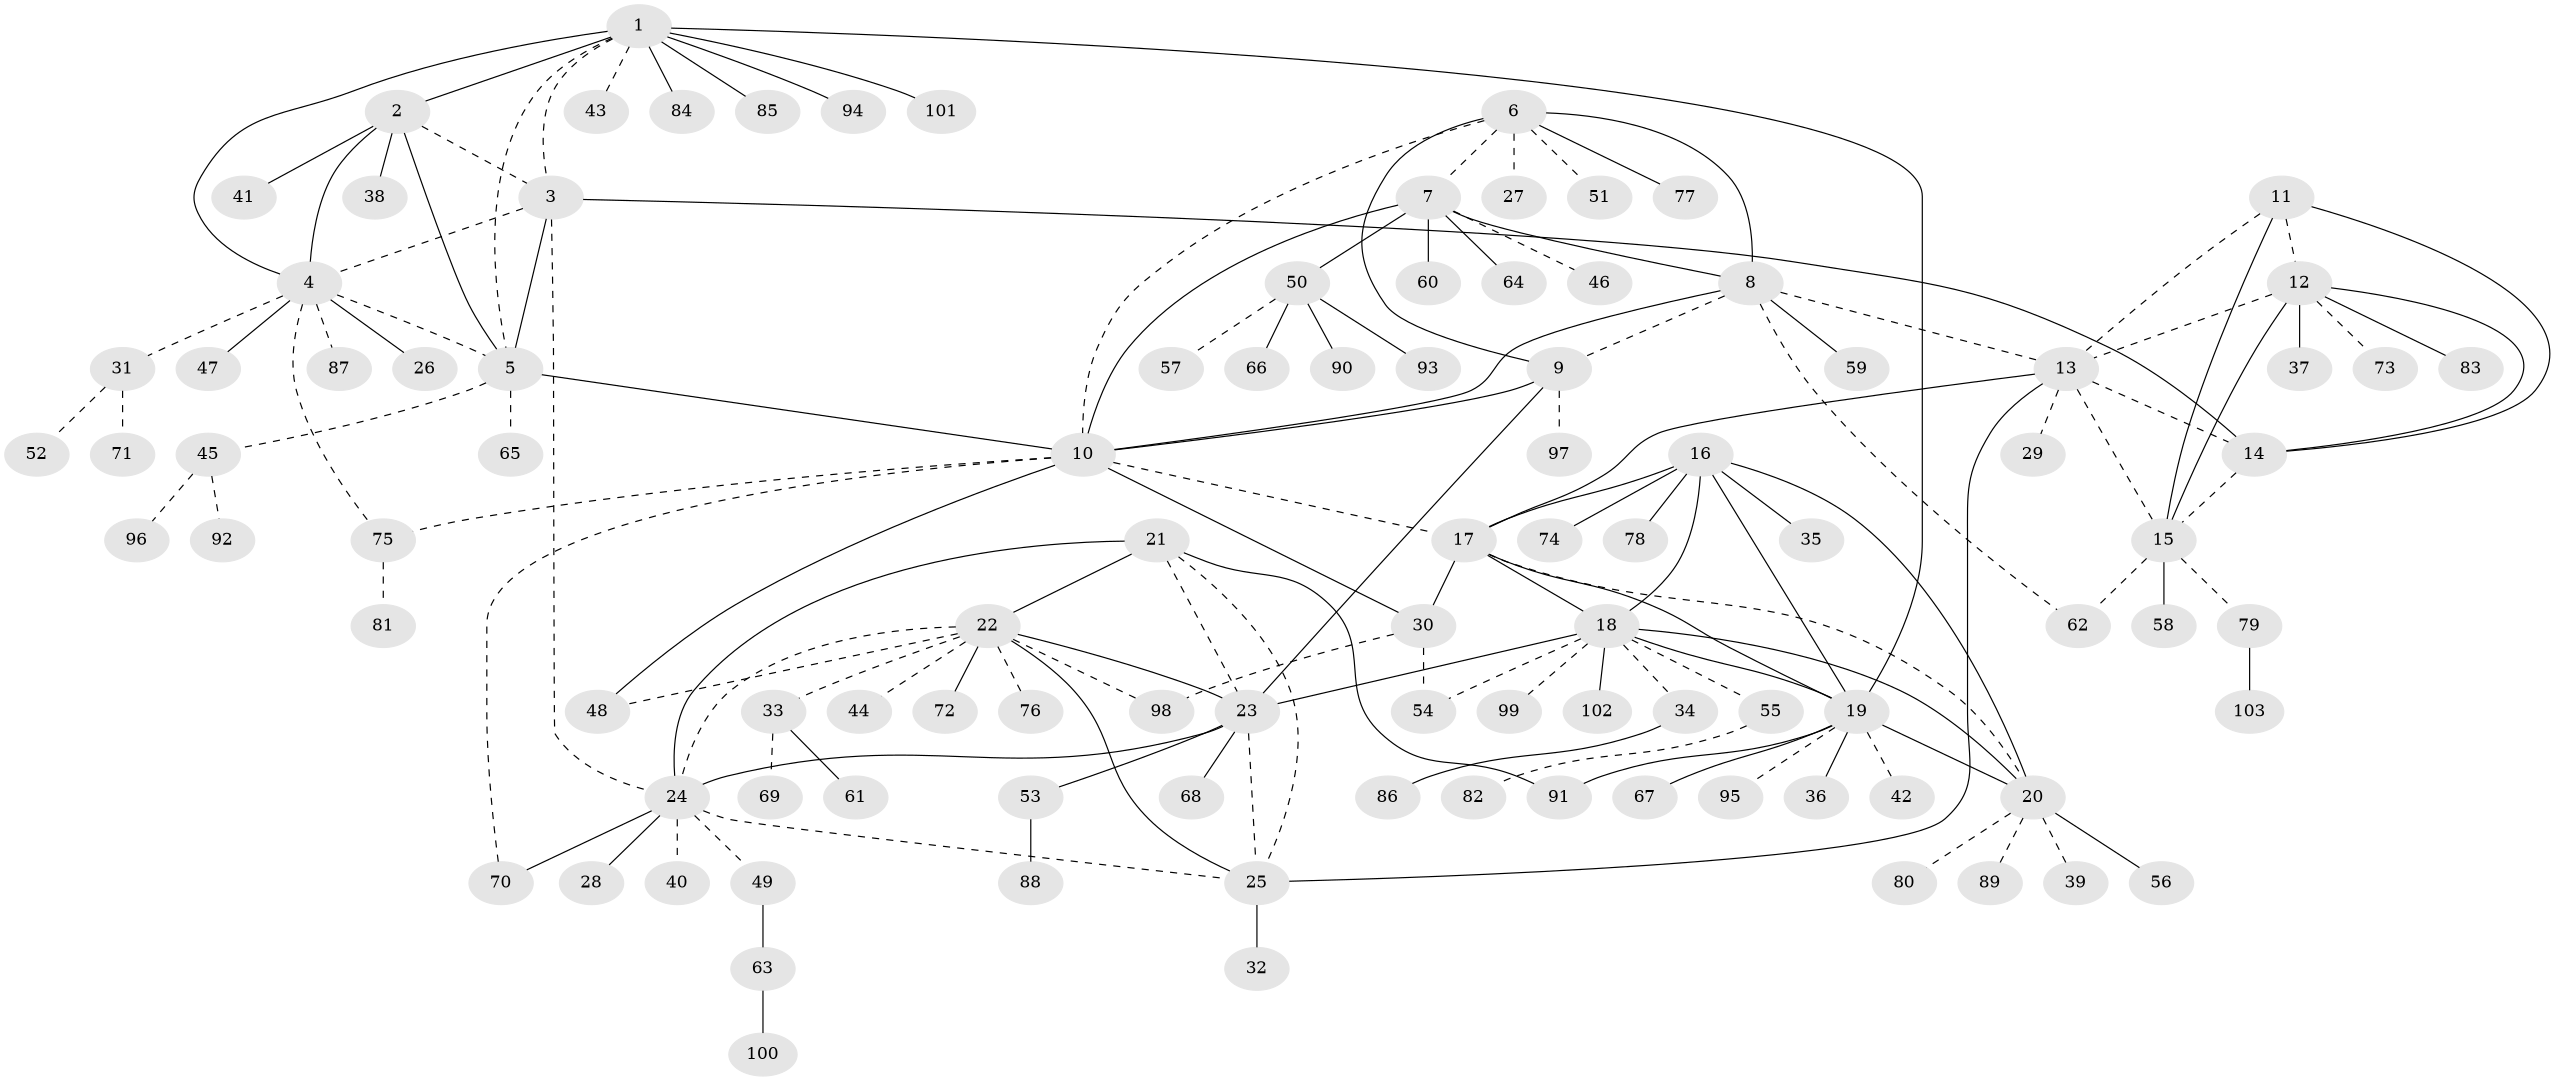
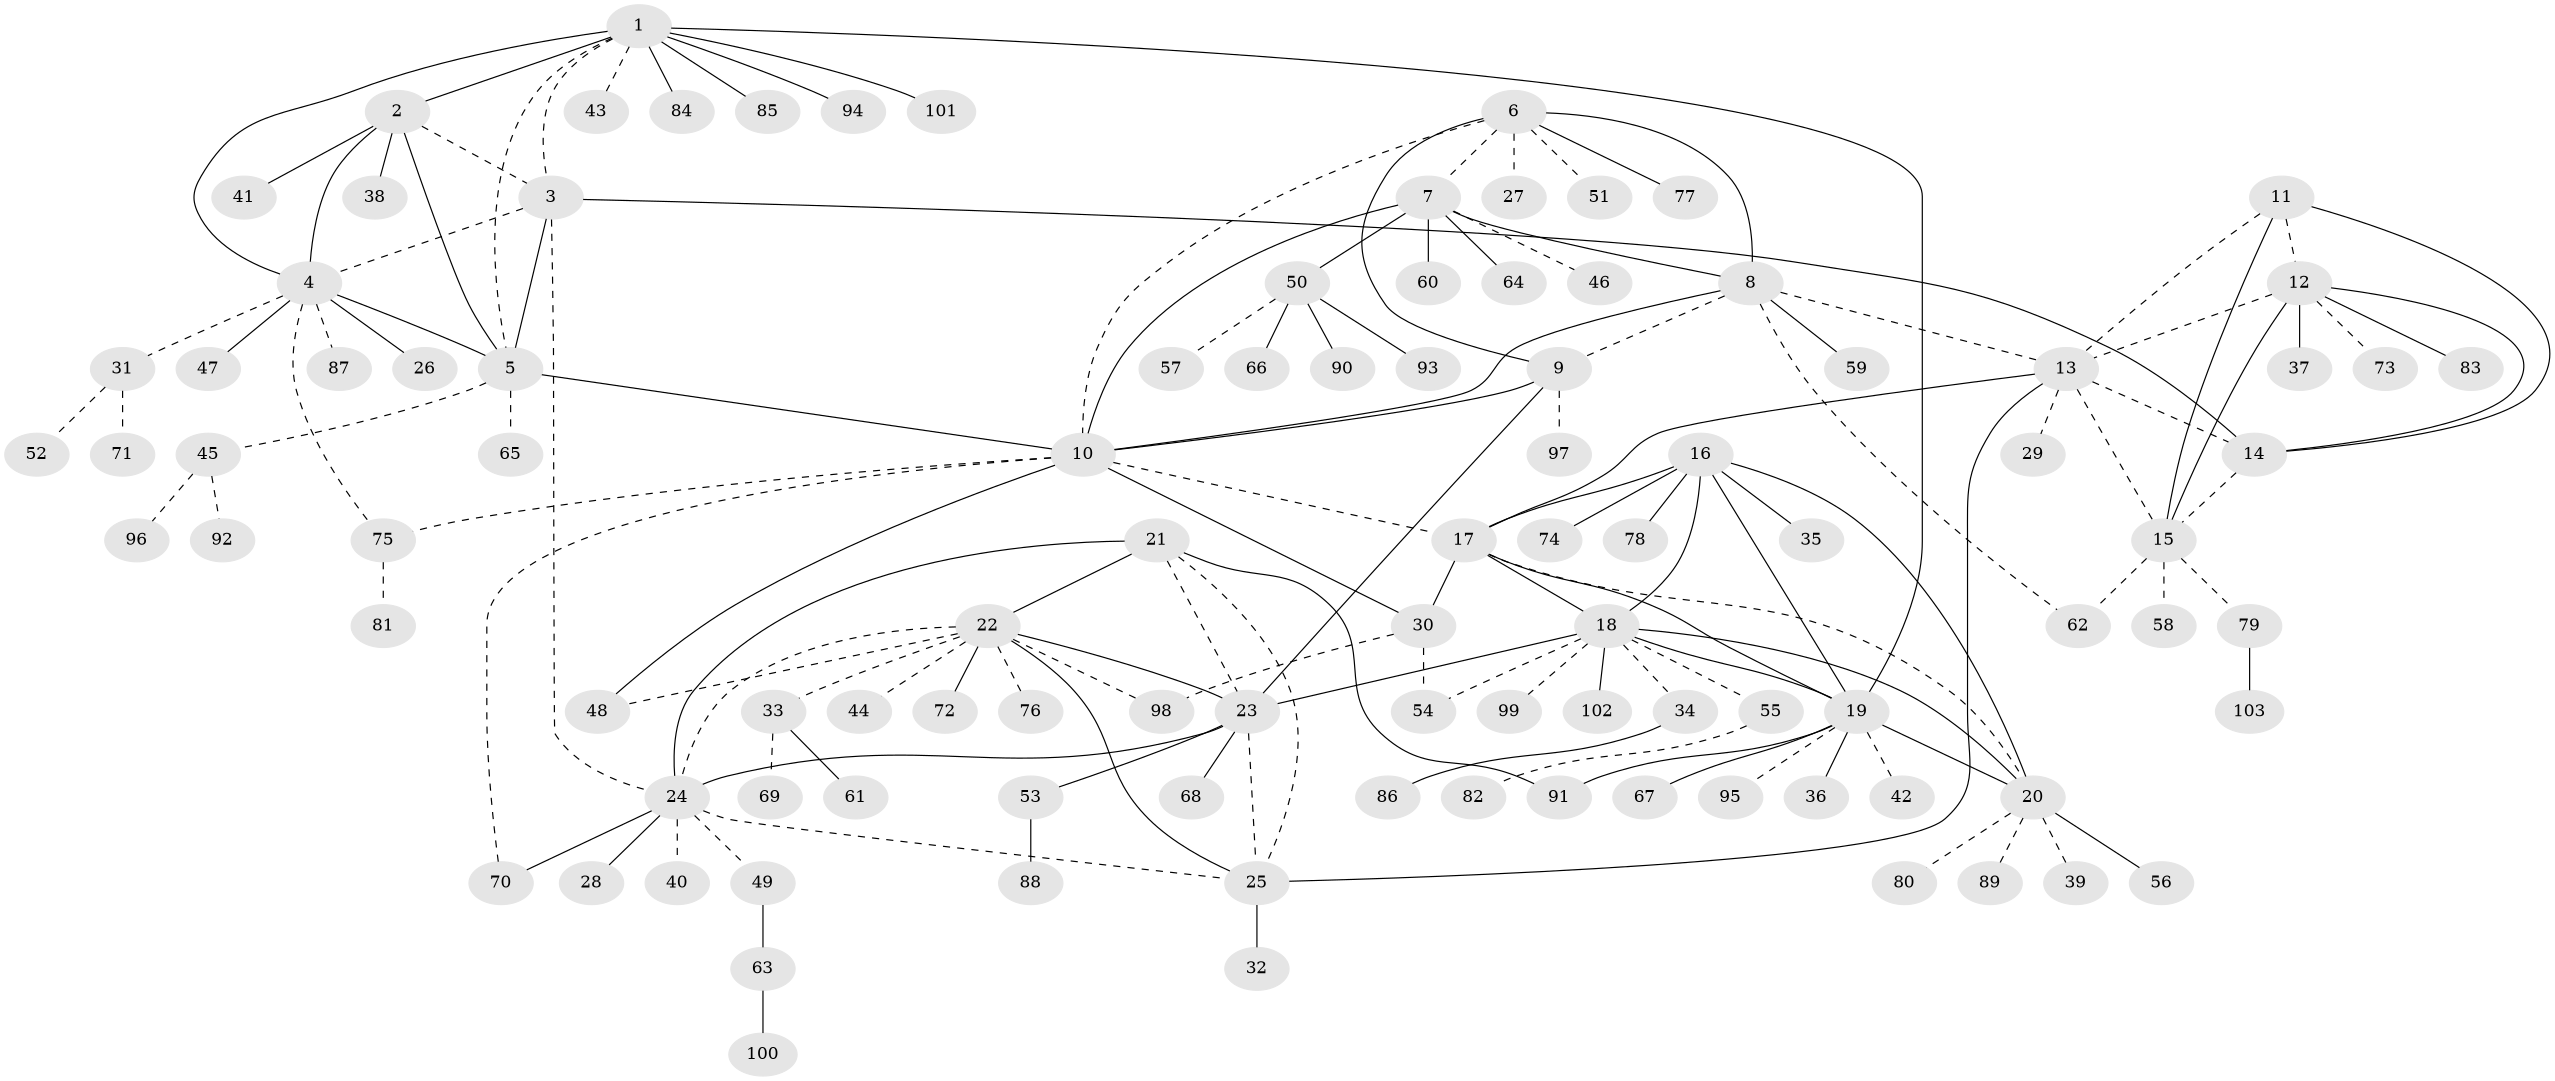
(412, 324) -> (412, 324)
(2164, 583) -> (2164, 583)
